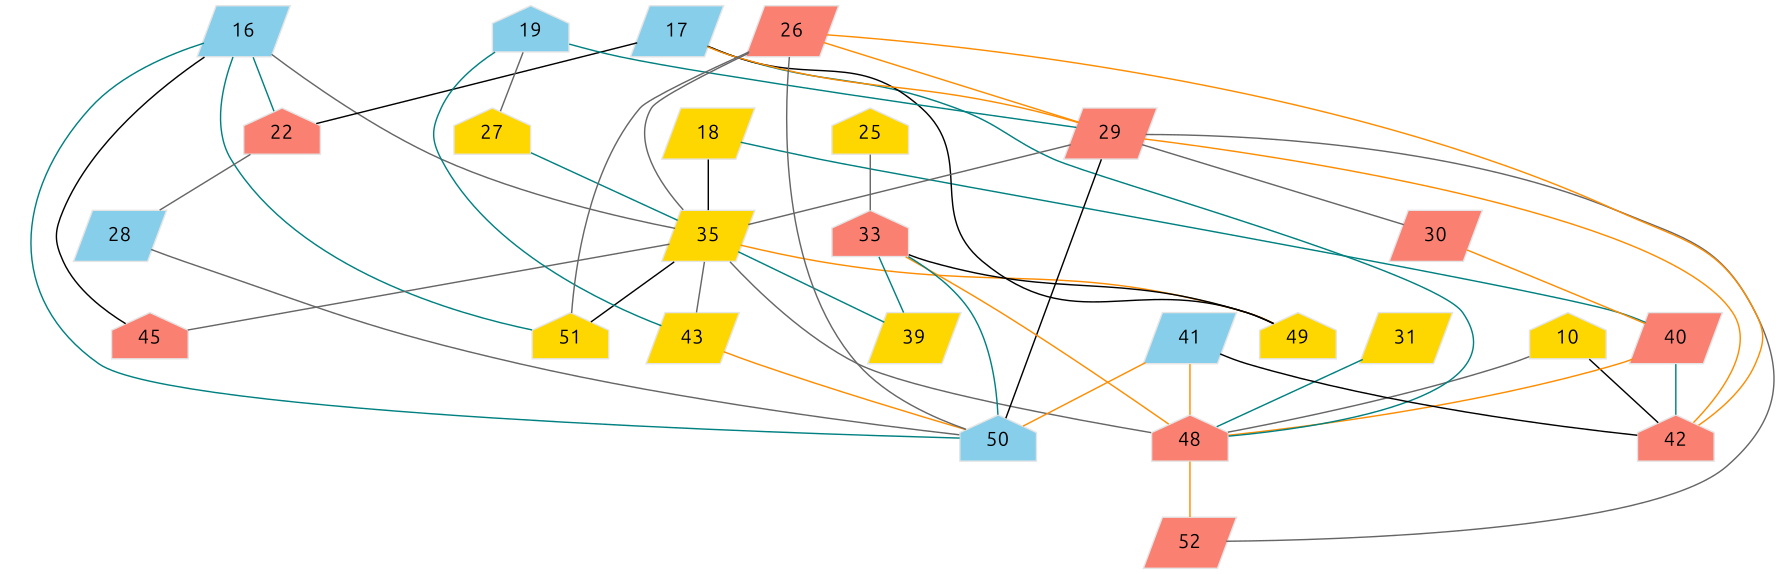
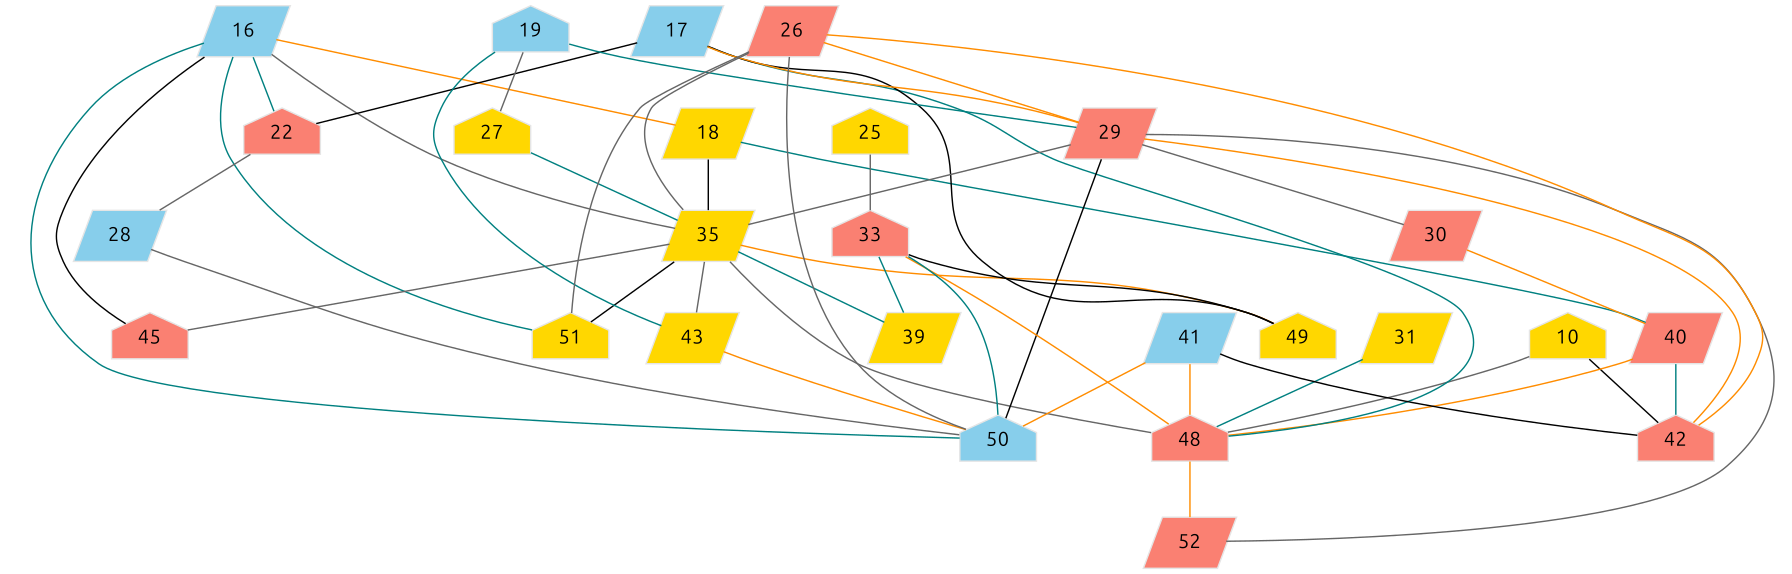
none -> (446, 76)
